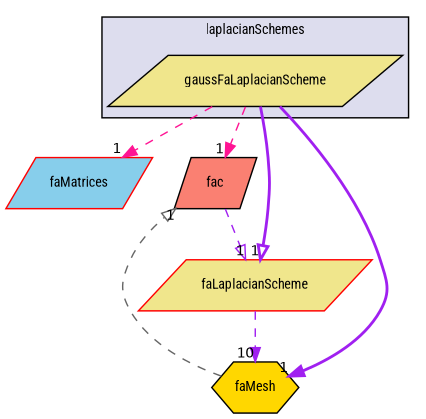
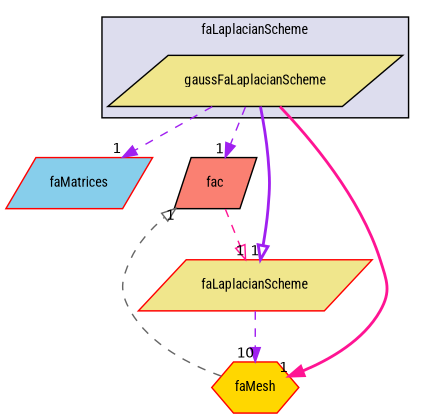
(255, 31) -> (255, 31)
(238, 126) -> (238, 126)
(174, 128) -> (174, 128)
(233, 228) -> (233, 228)
(375, 245) -> (375, 245)
(255, 388) -> (255, 388)
